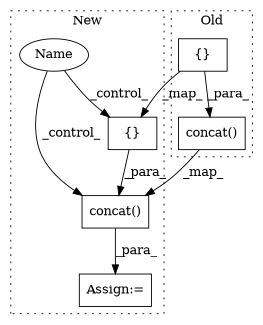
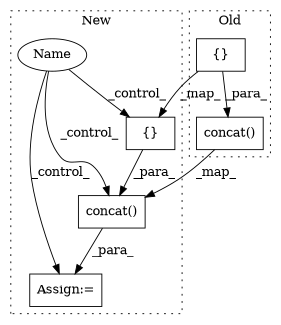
none -> (31, 169)
